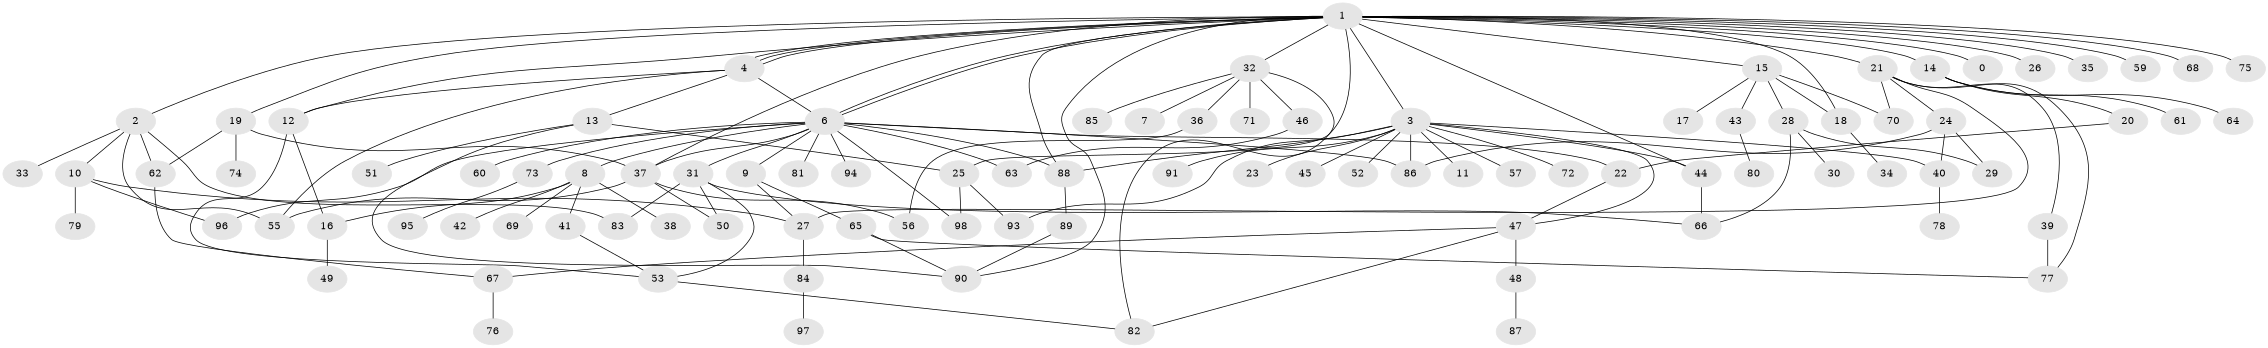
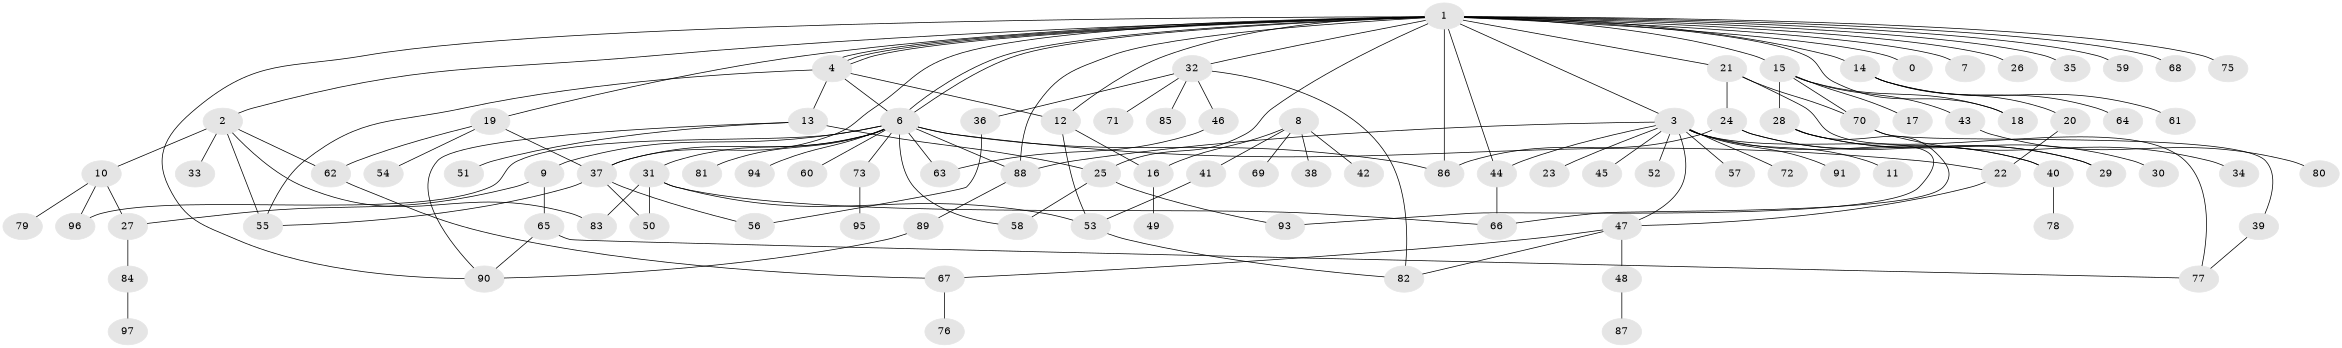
(1197, 95) -> (1830, 39)
(2039, 105) -> (2166, 143)
(687, 143) -> none
(1411, 148) -> (1444, 95)
(1864, 148) -> (2049, 149)
(236, 174) -> (384, 174)
(1619, 212) -> none
(961, 226) -> (1018, 226)
